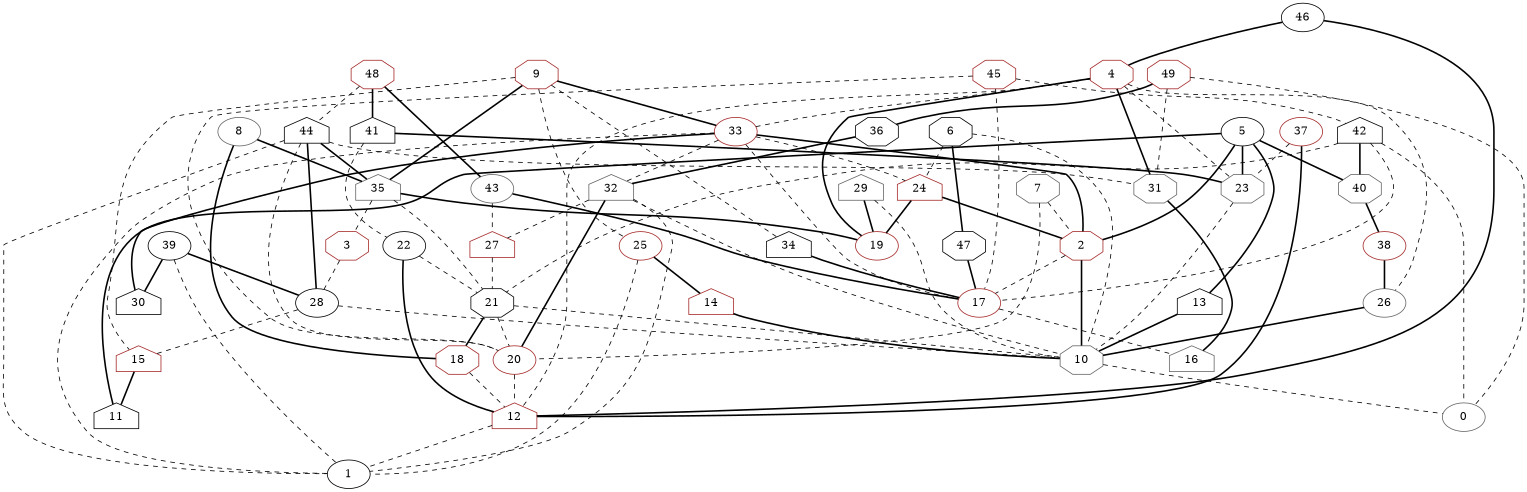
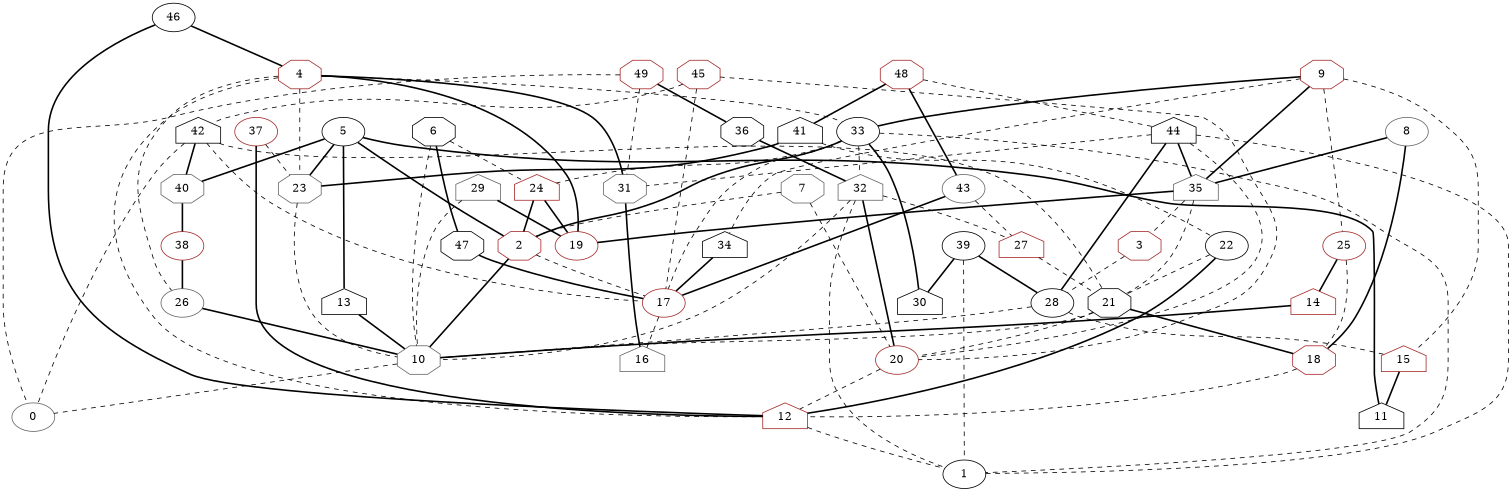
(736, 132) -> (858, 132)
(551, 426) -> (1345, 306)
